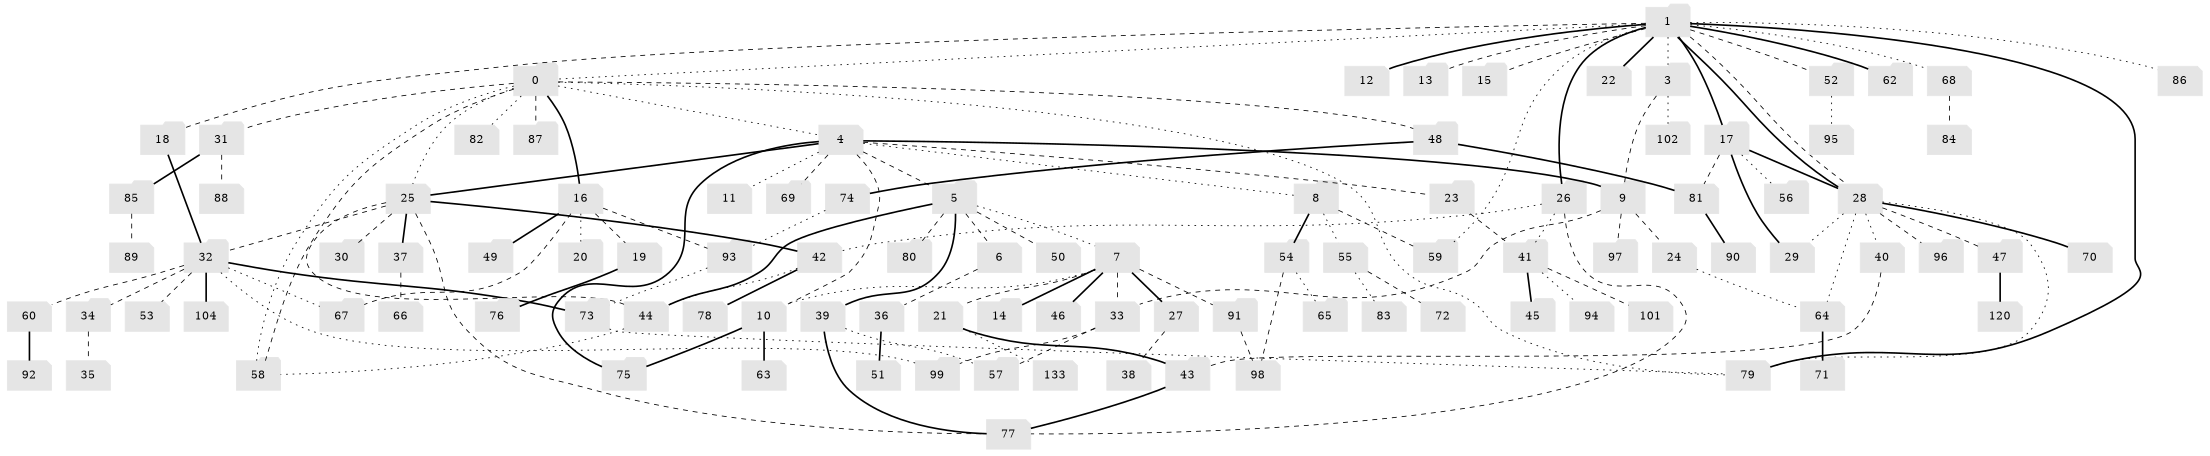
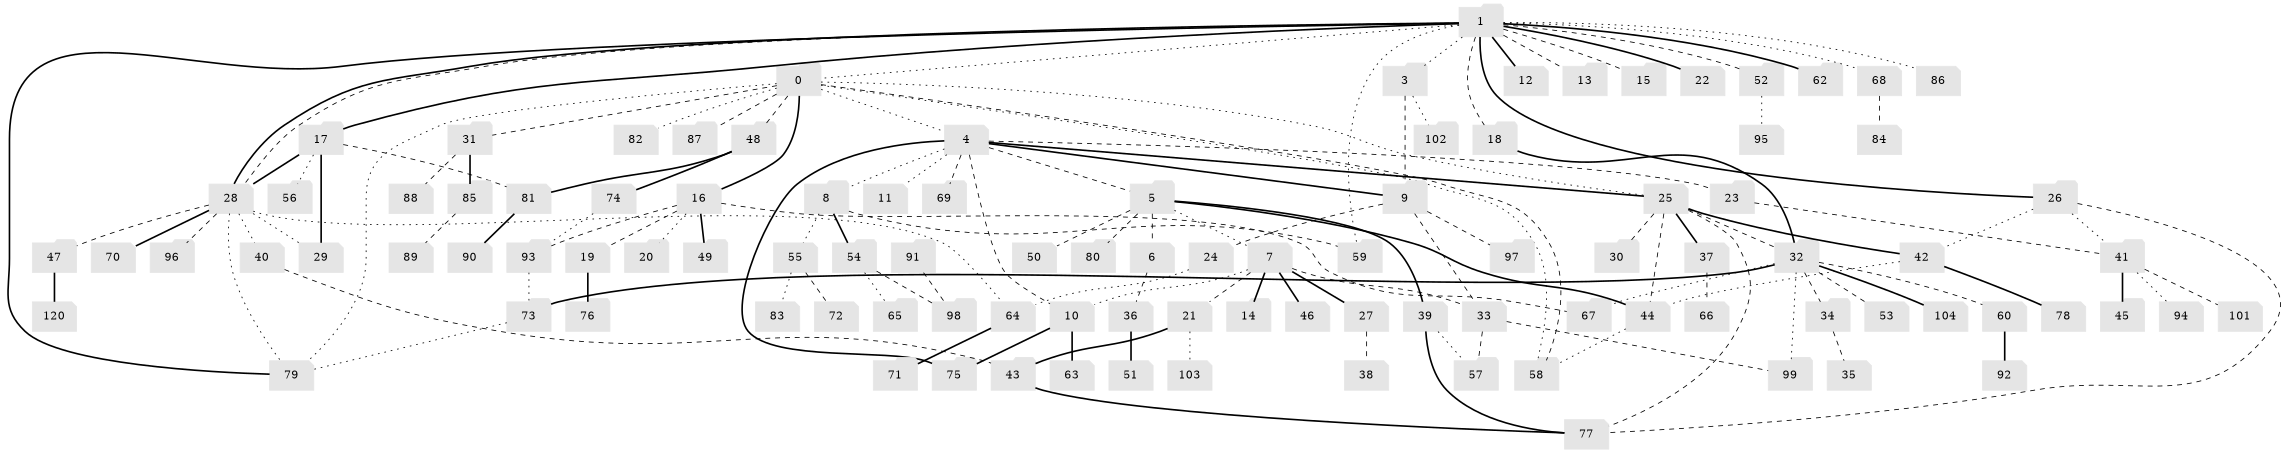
(1176, 287) -> none
(1055, 375) -> (1190, 375)
(1258, 375) -> (954, 317)
